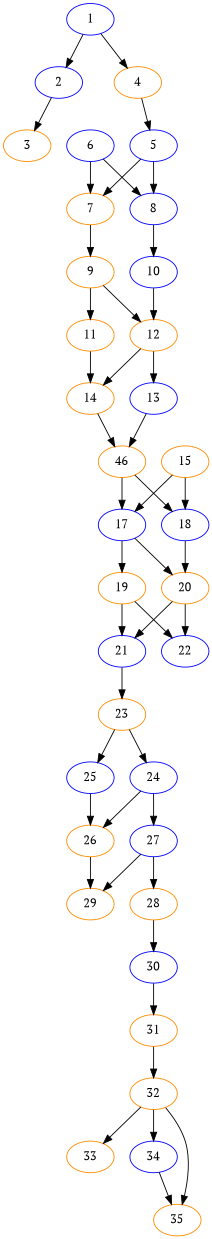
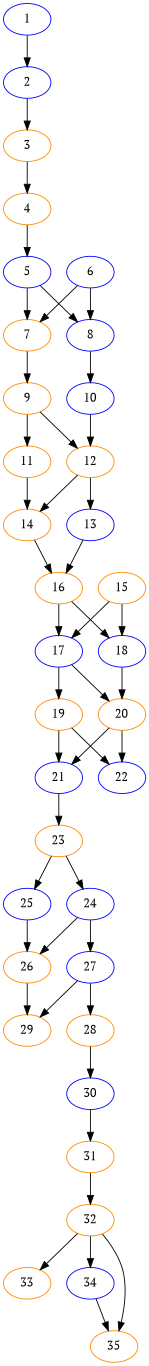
(111, 47) -> (27, 173)
(122, 462) -> (59, 588)
